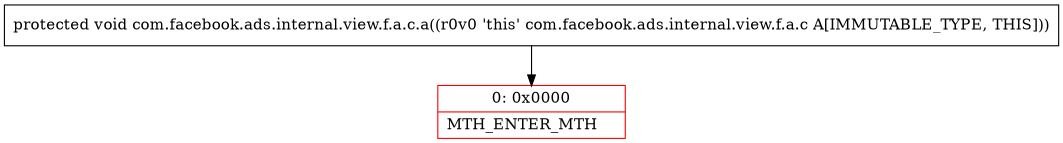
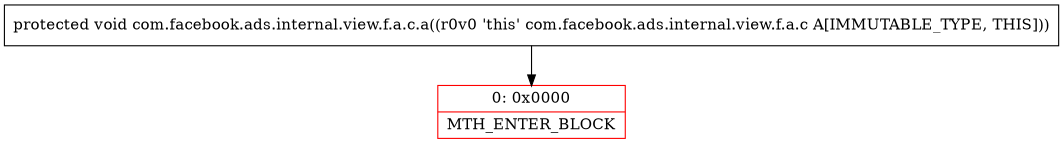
(522, 125) -> (532, 125)
